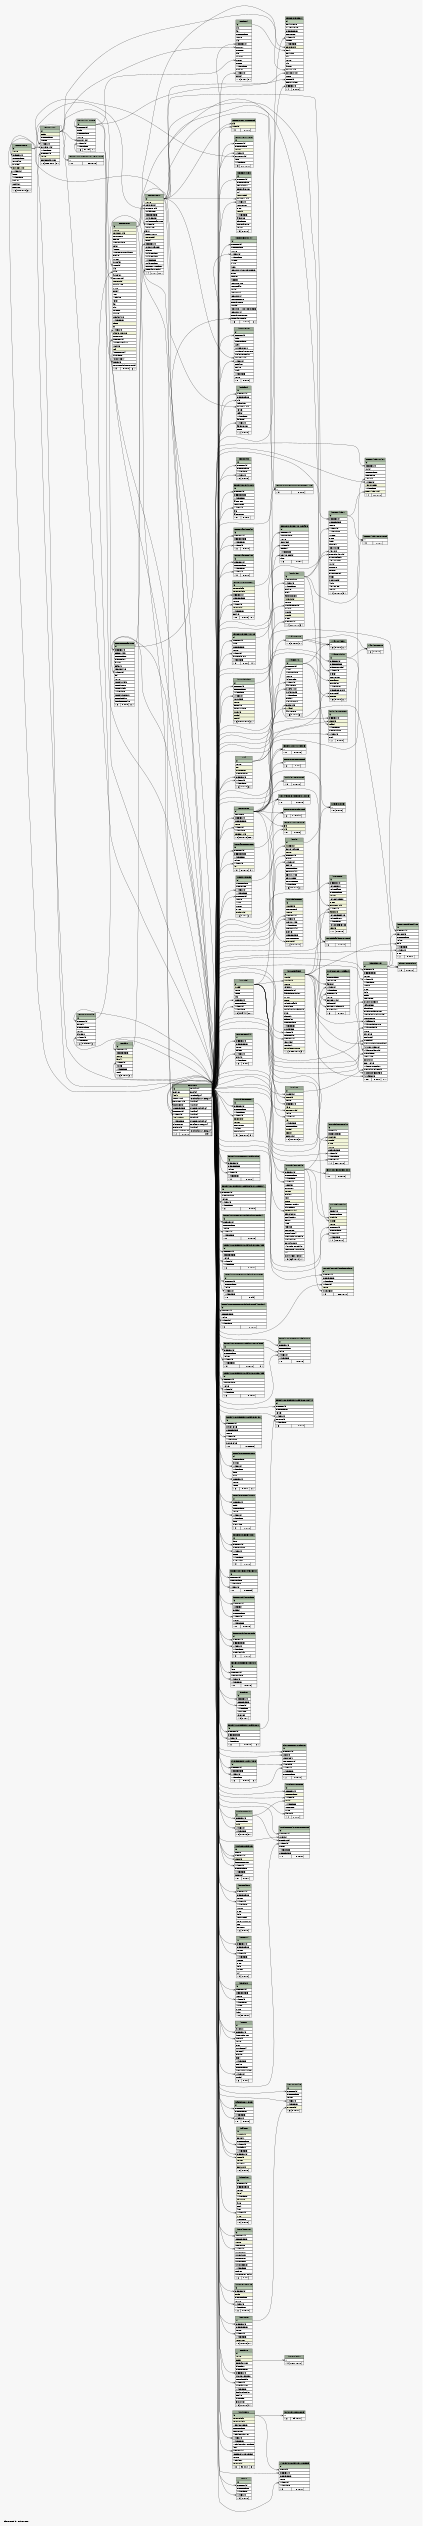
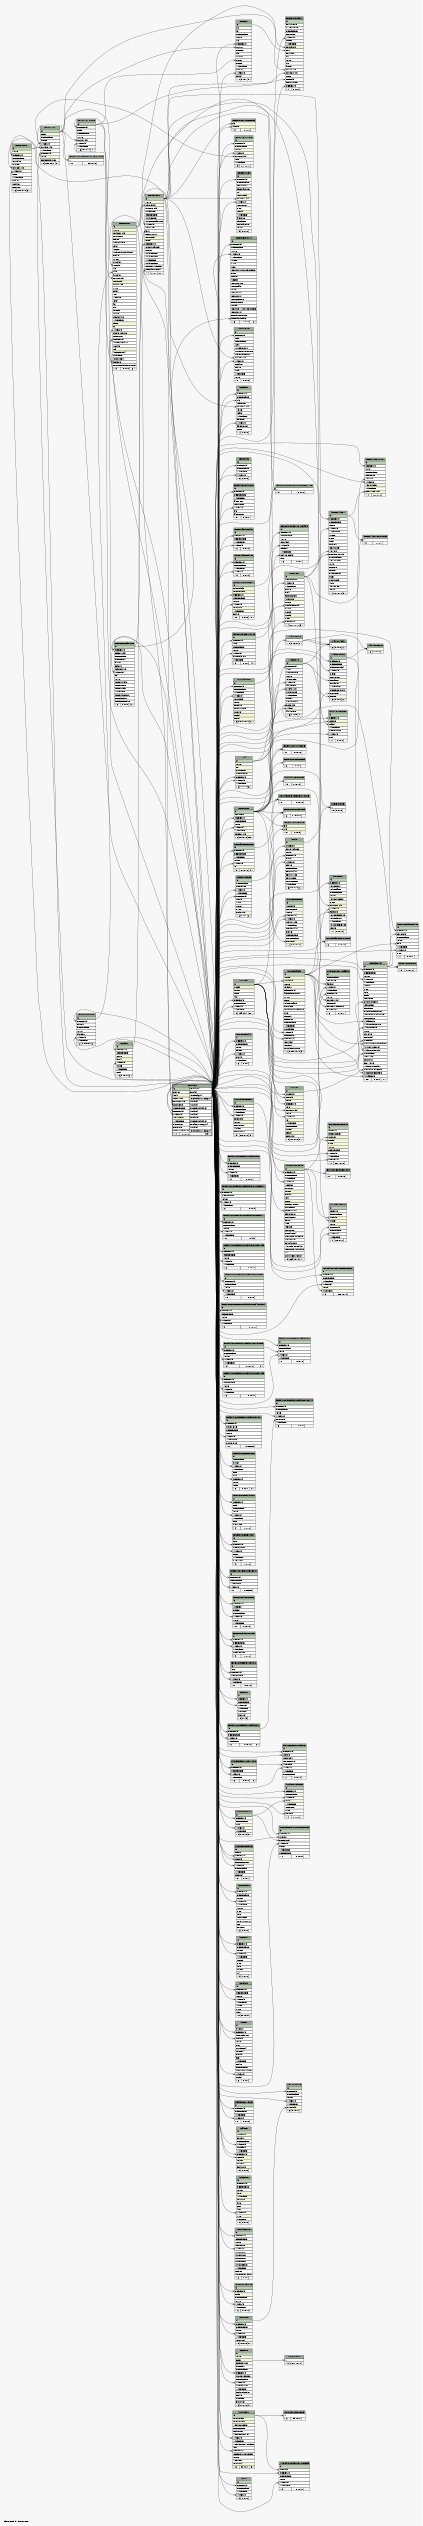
(108, 115) -> none
(87, 150) -> (86, 150)
(294, 715) -> (294, 715)
(243, 1013) -> (243, 1013)
(252, 1238) -> (252, 1238)
(251, 1297) -> (251, 1297)
(245, 1718) -> (245, 1718)
